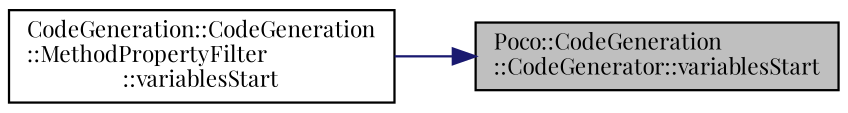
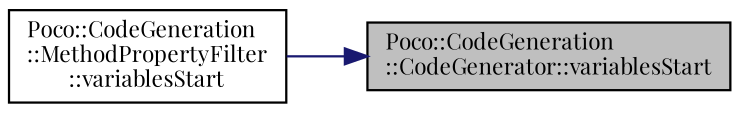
(202, 56) -> (148, 56)
